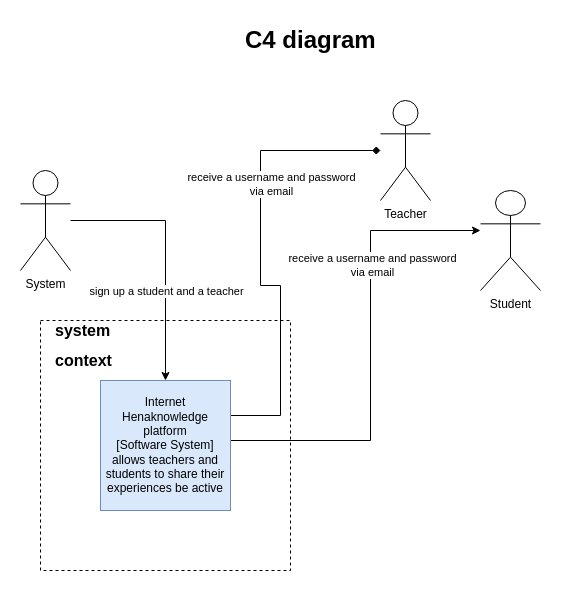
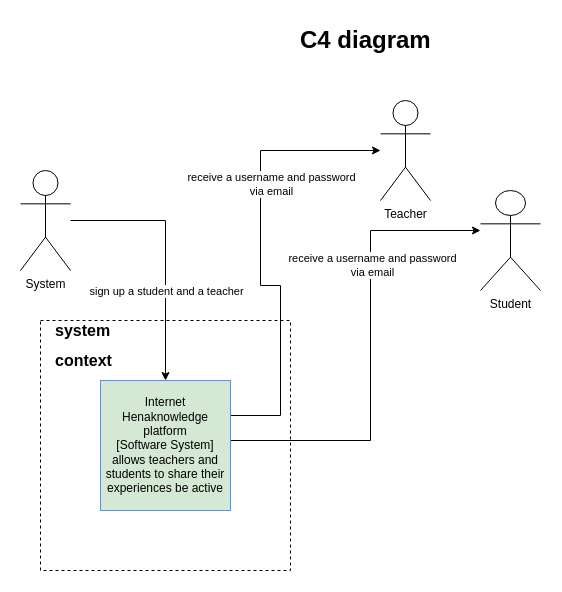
(316, 41) -> (371, 41)
(372, 151) -> (372, 151)
(166, 446) -> (166, 446)
